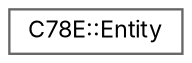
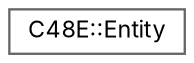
(96, 32) -> (97, 32)
